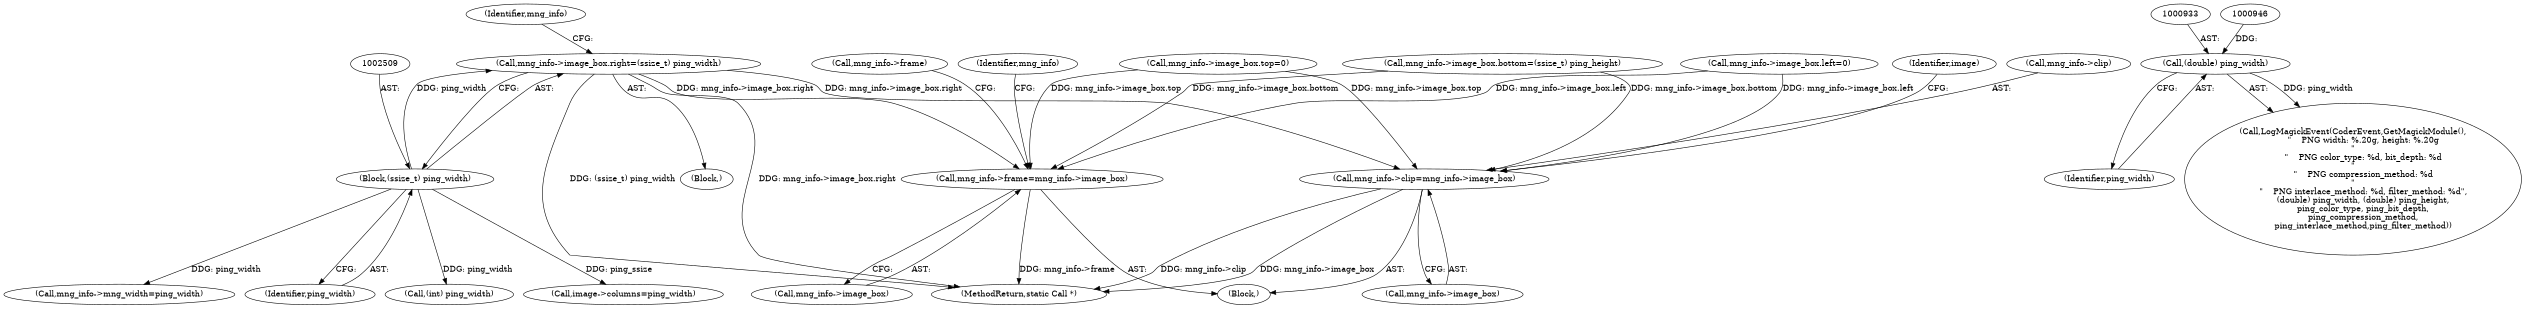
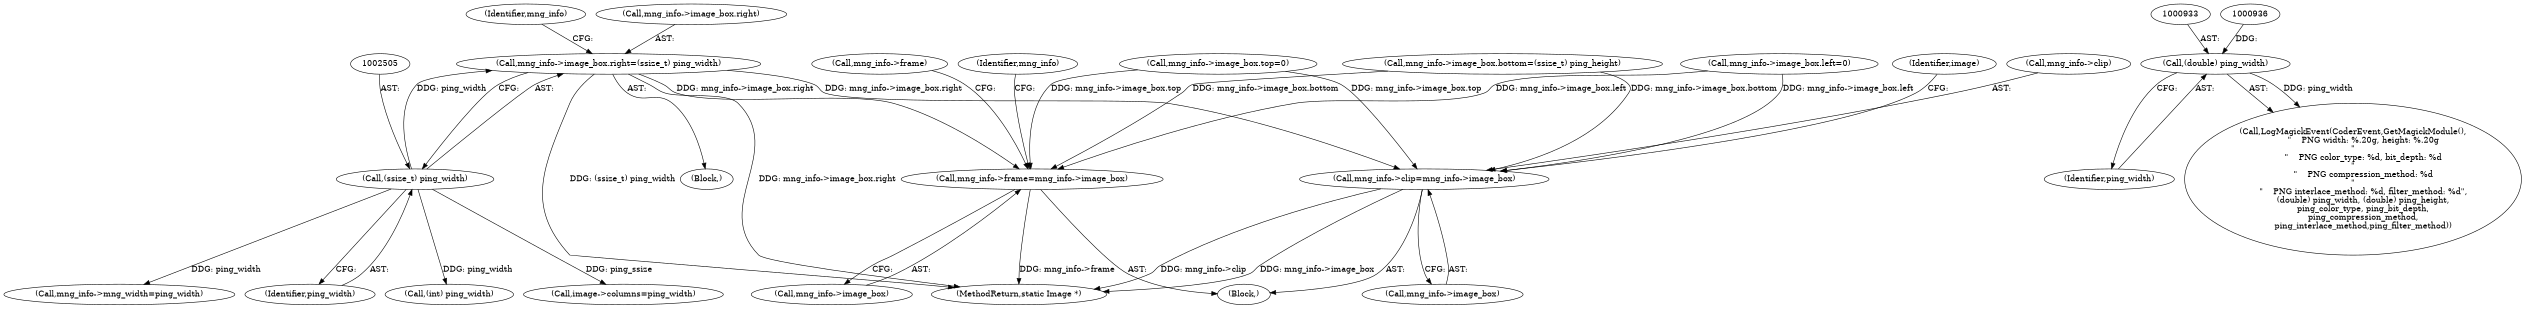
none -> (691, 14)
(2250, 14) -> (2250, 14)
(380, 64) -> (380, 64)
(415, 179) -> (415, 179)
(1019, 294) -> (1019, 294)
